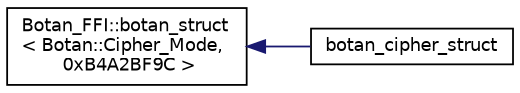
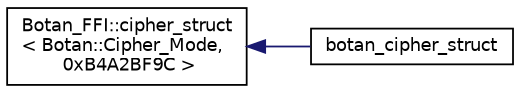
(127, 46) -> (127, 46)
